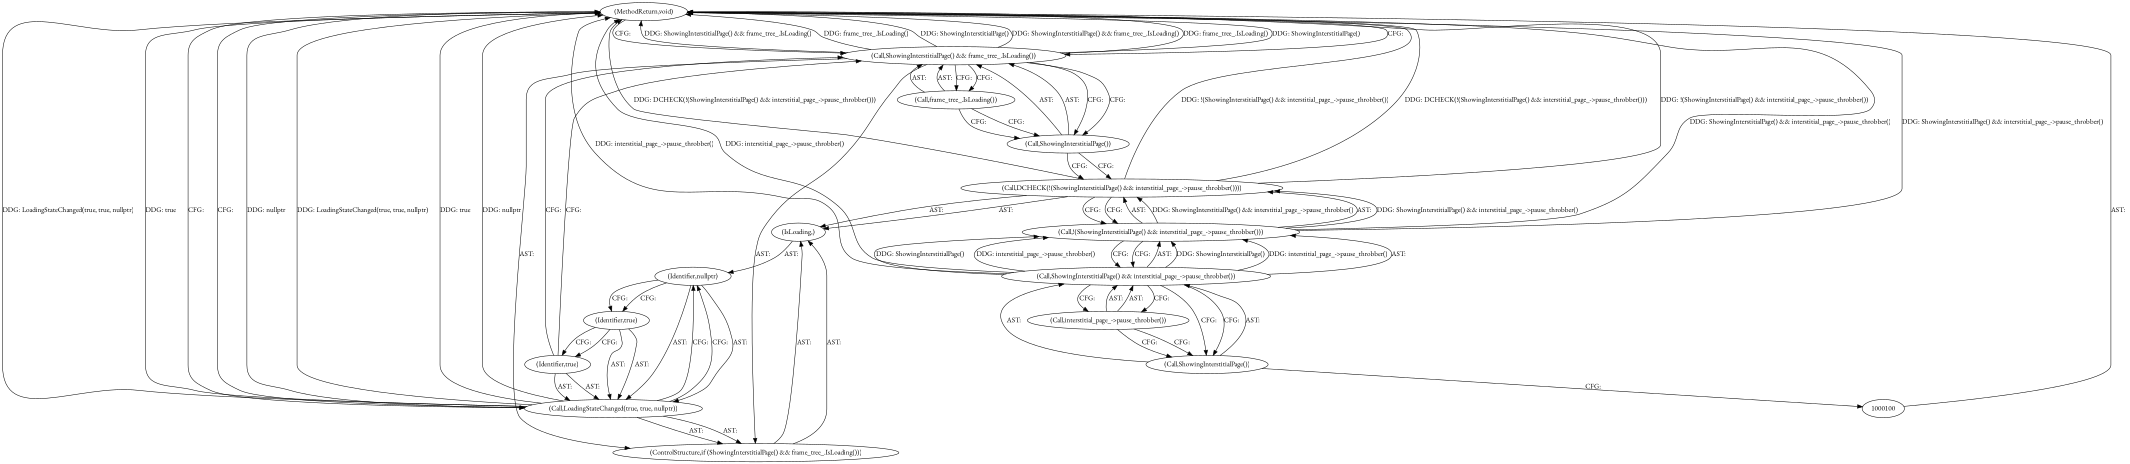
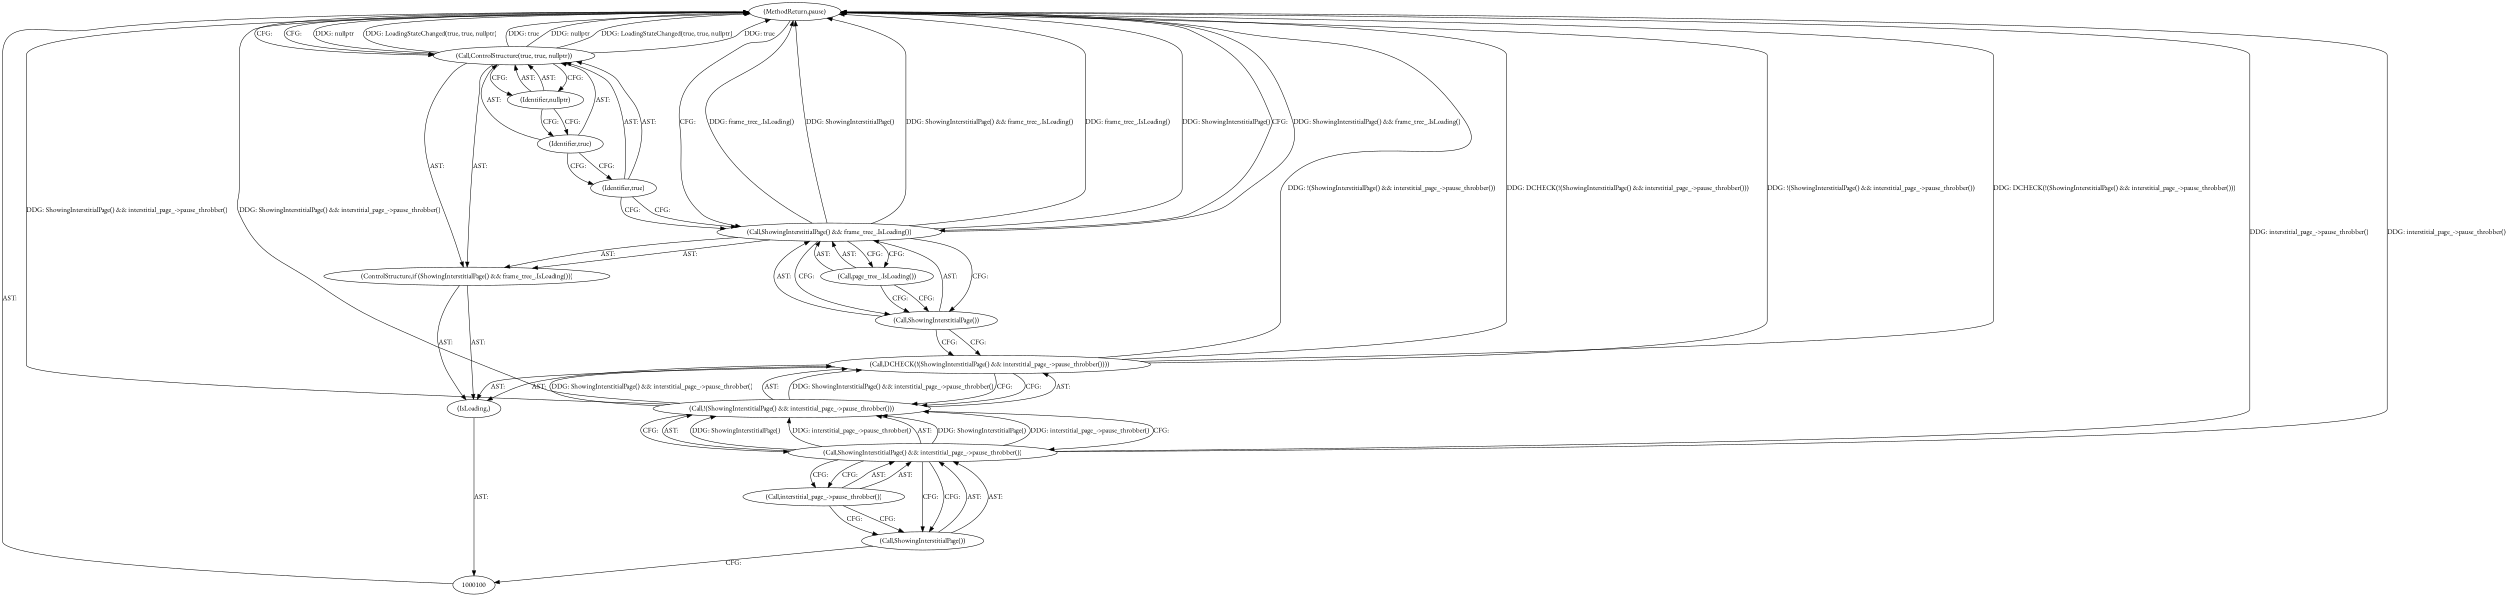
(644, 12) -> (795, 12)
(956, 100) -> (877, 276)
(766, 262) -> (474, 494)
(613, 409) -> (514, 56)
